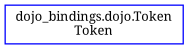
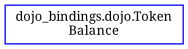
(94, 25) -> (94, 25)
